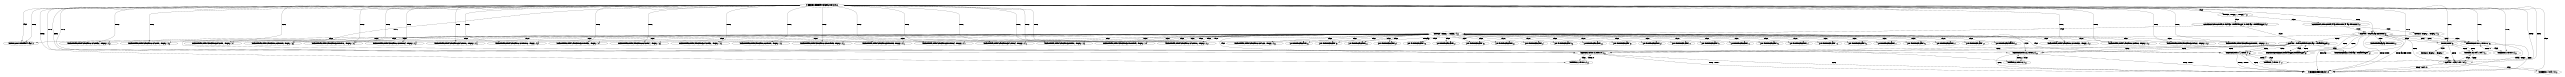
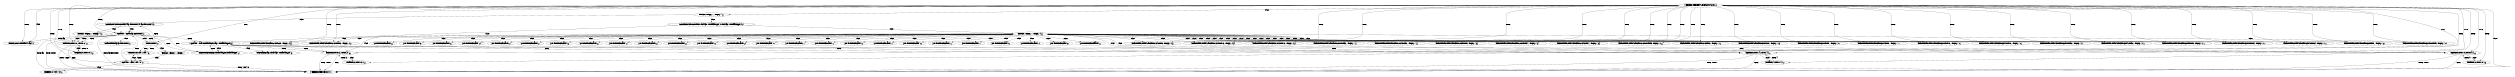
(1658, 7) -> (621, 8)
(284, 24) -> (1836, 24)
(2451, 52) -> (151, 32)
